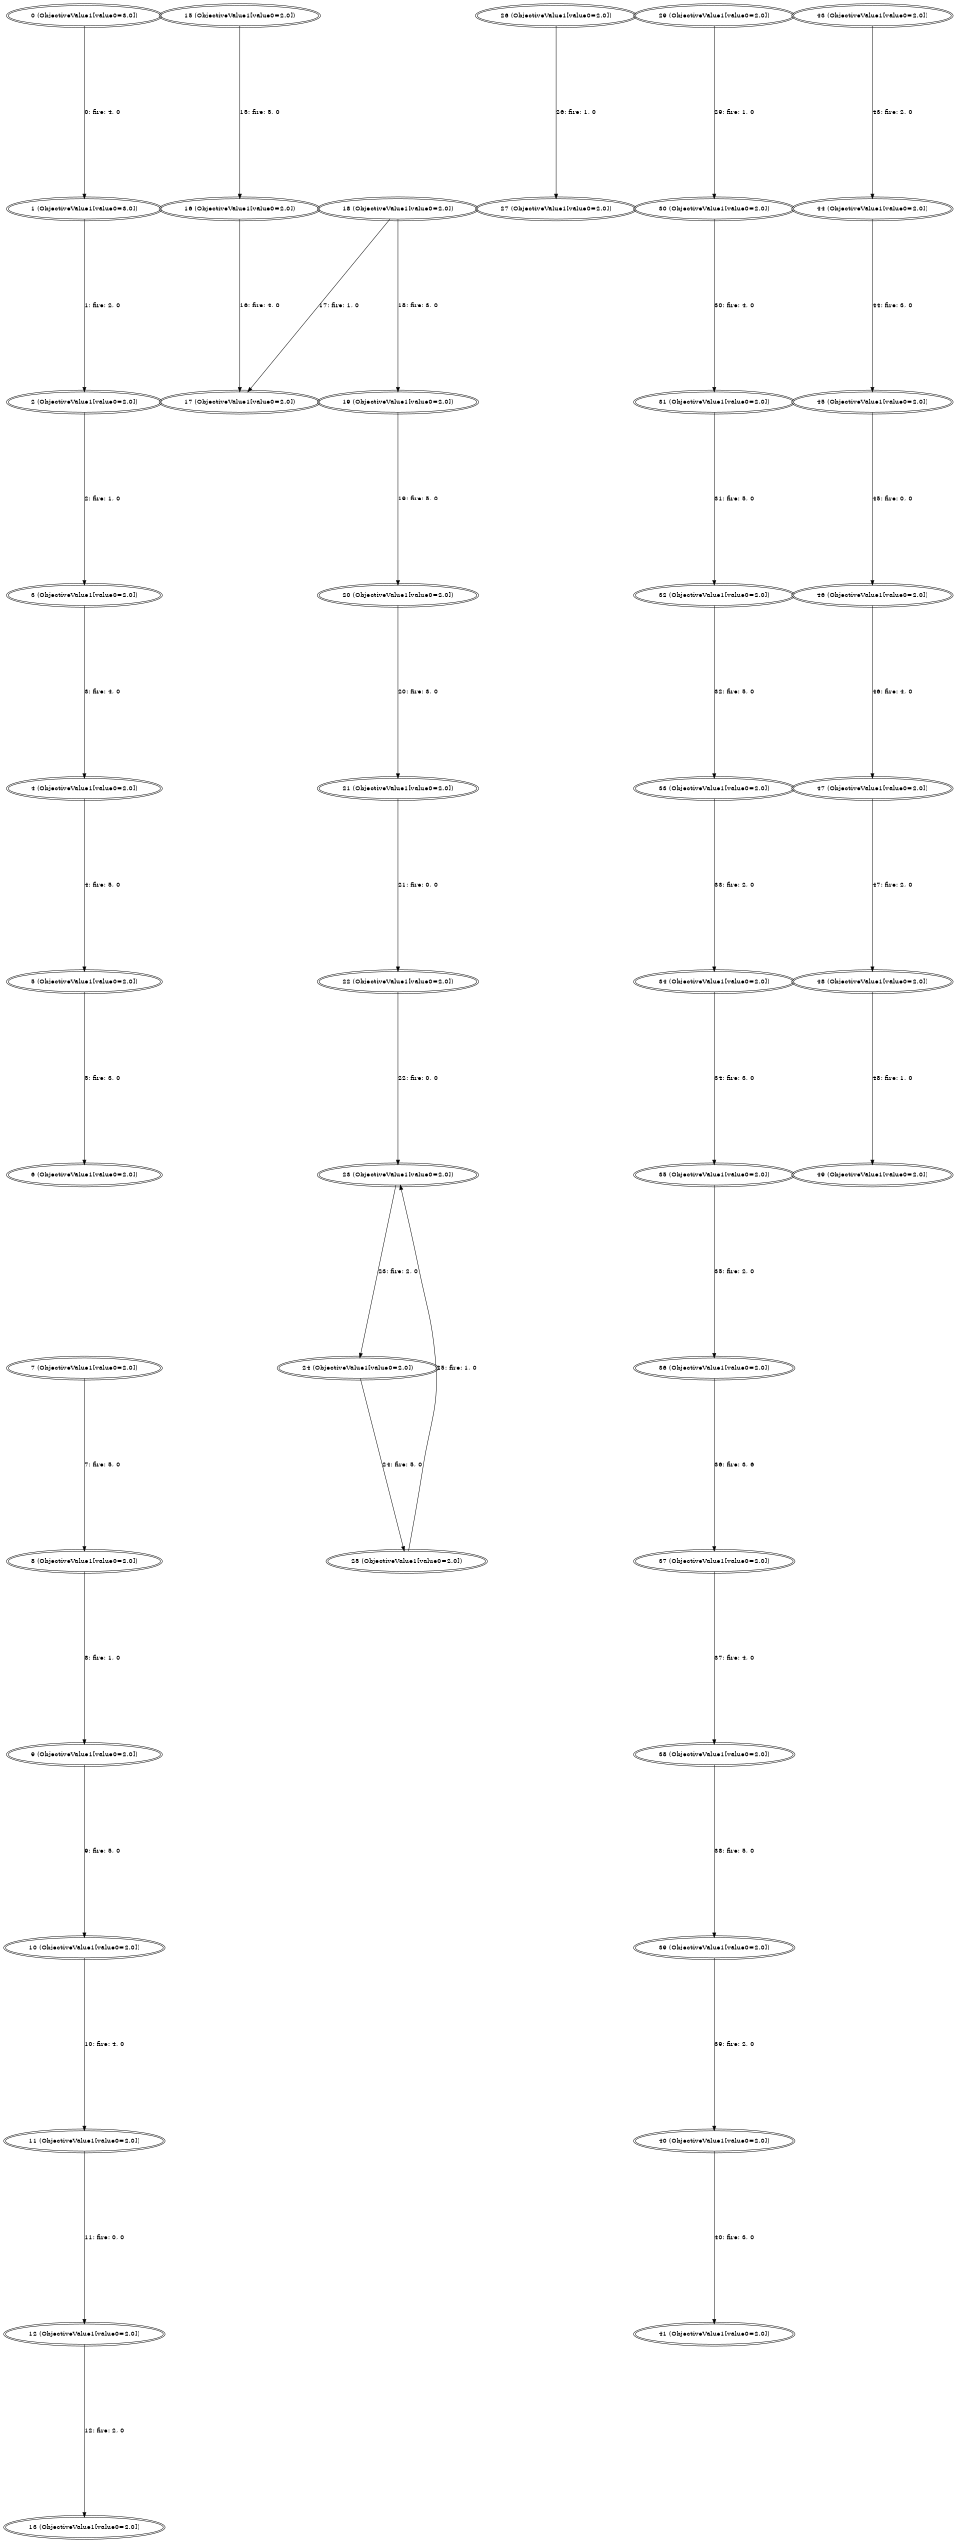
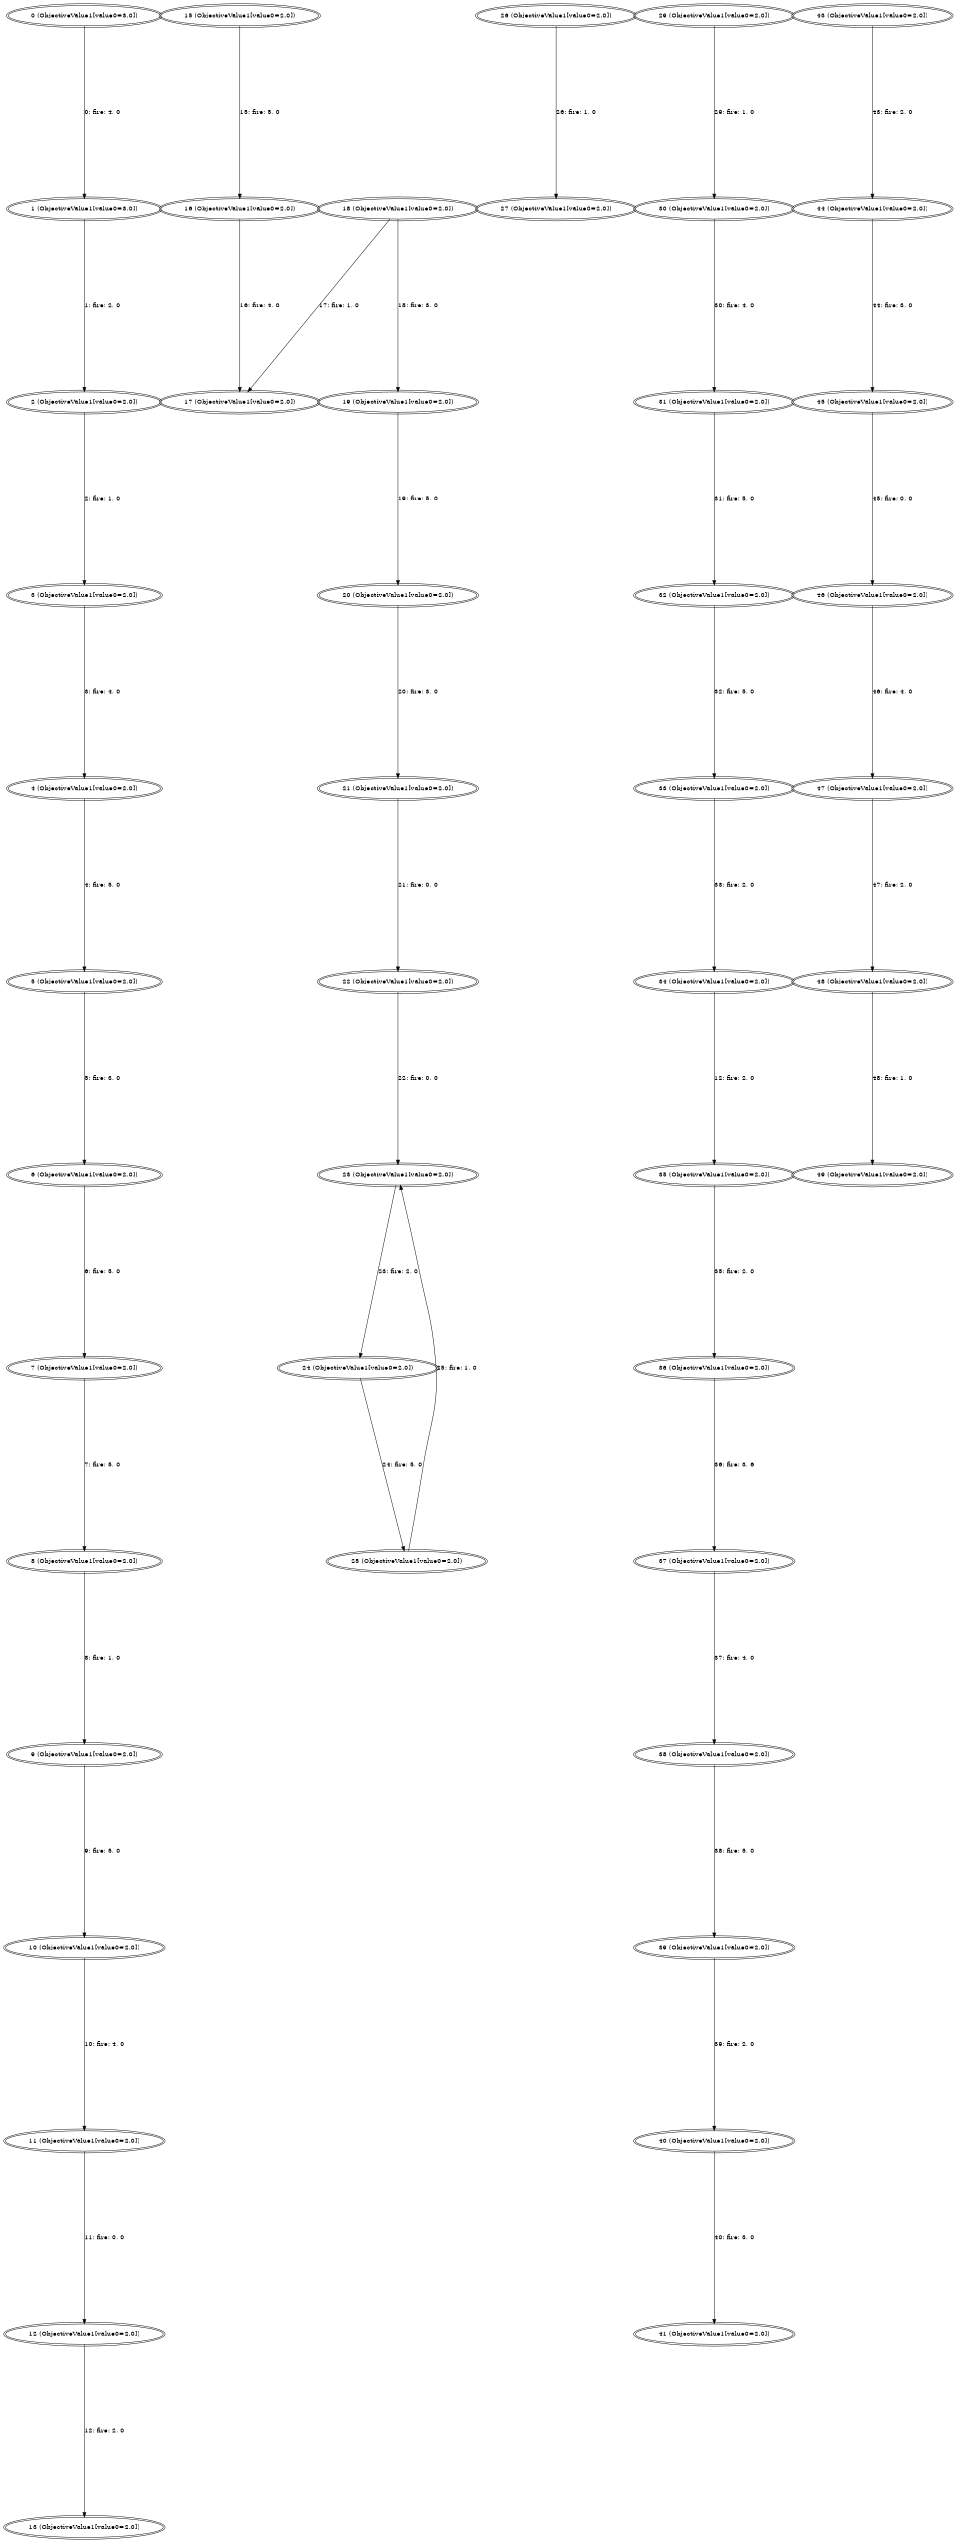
(735, 1078) -> (735, 1078)
none -> (84, 1269)
